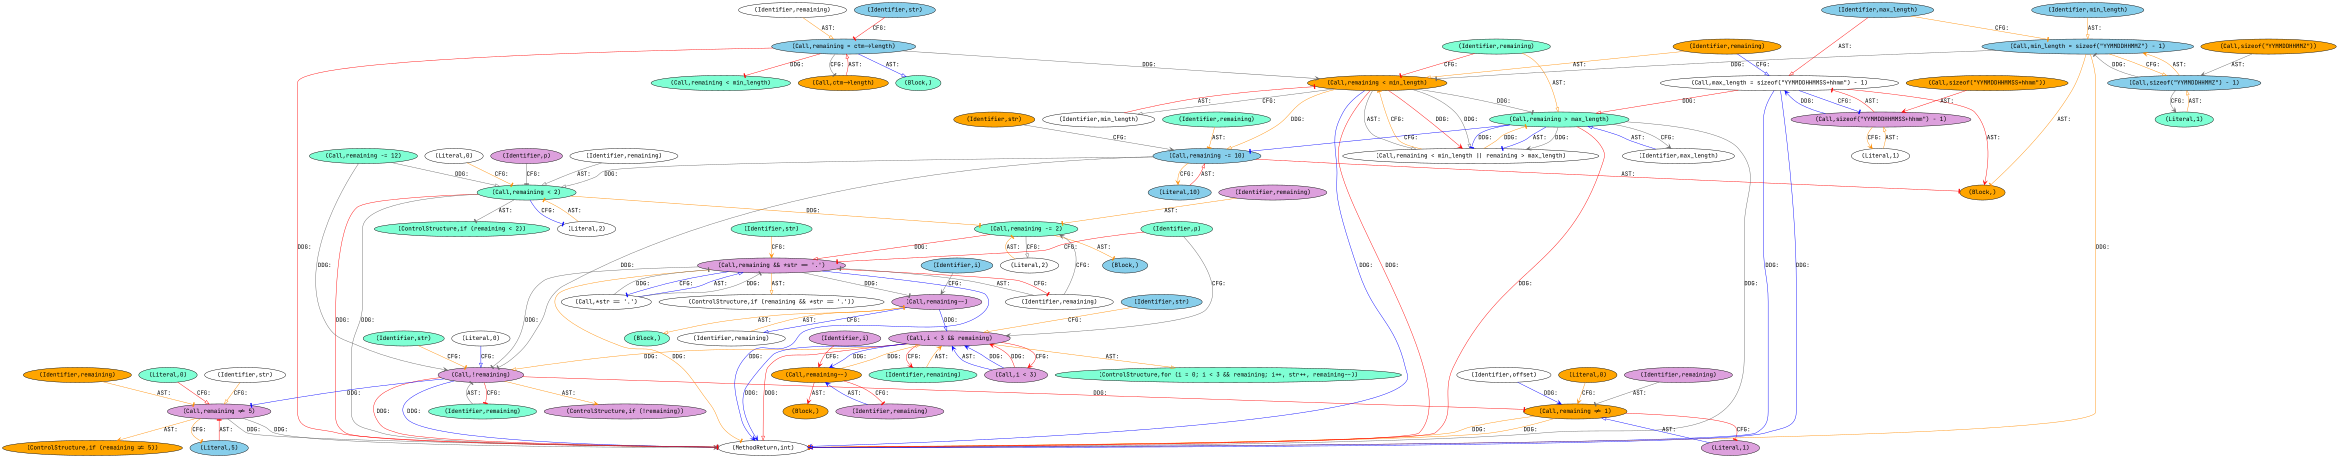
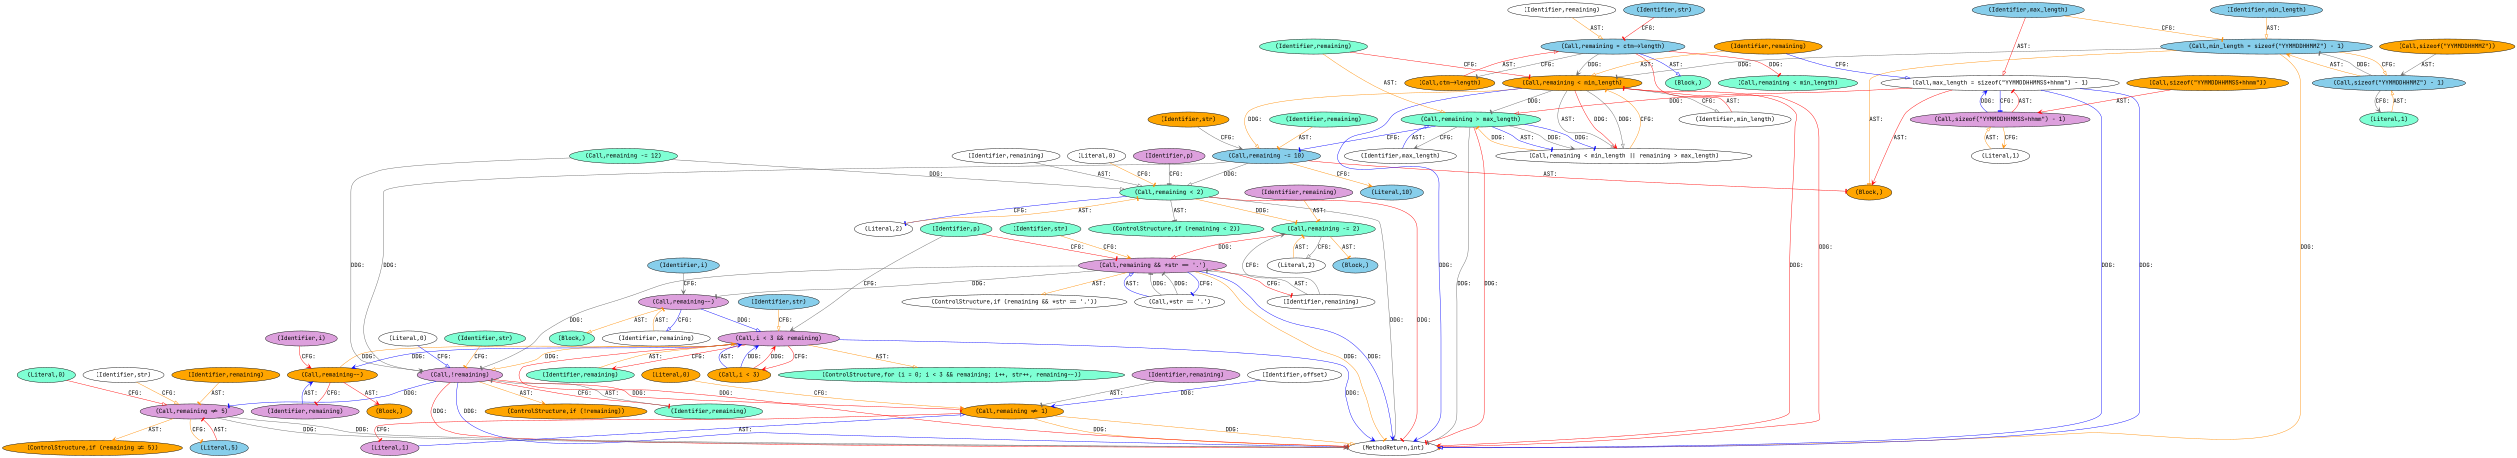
(1198, 177) -> none
(1016, 375) -> (739, 375)
(625, 411) -> (566, 411)
